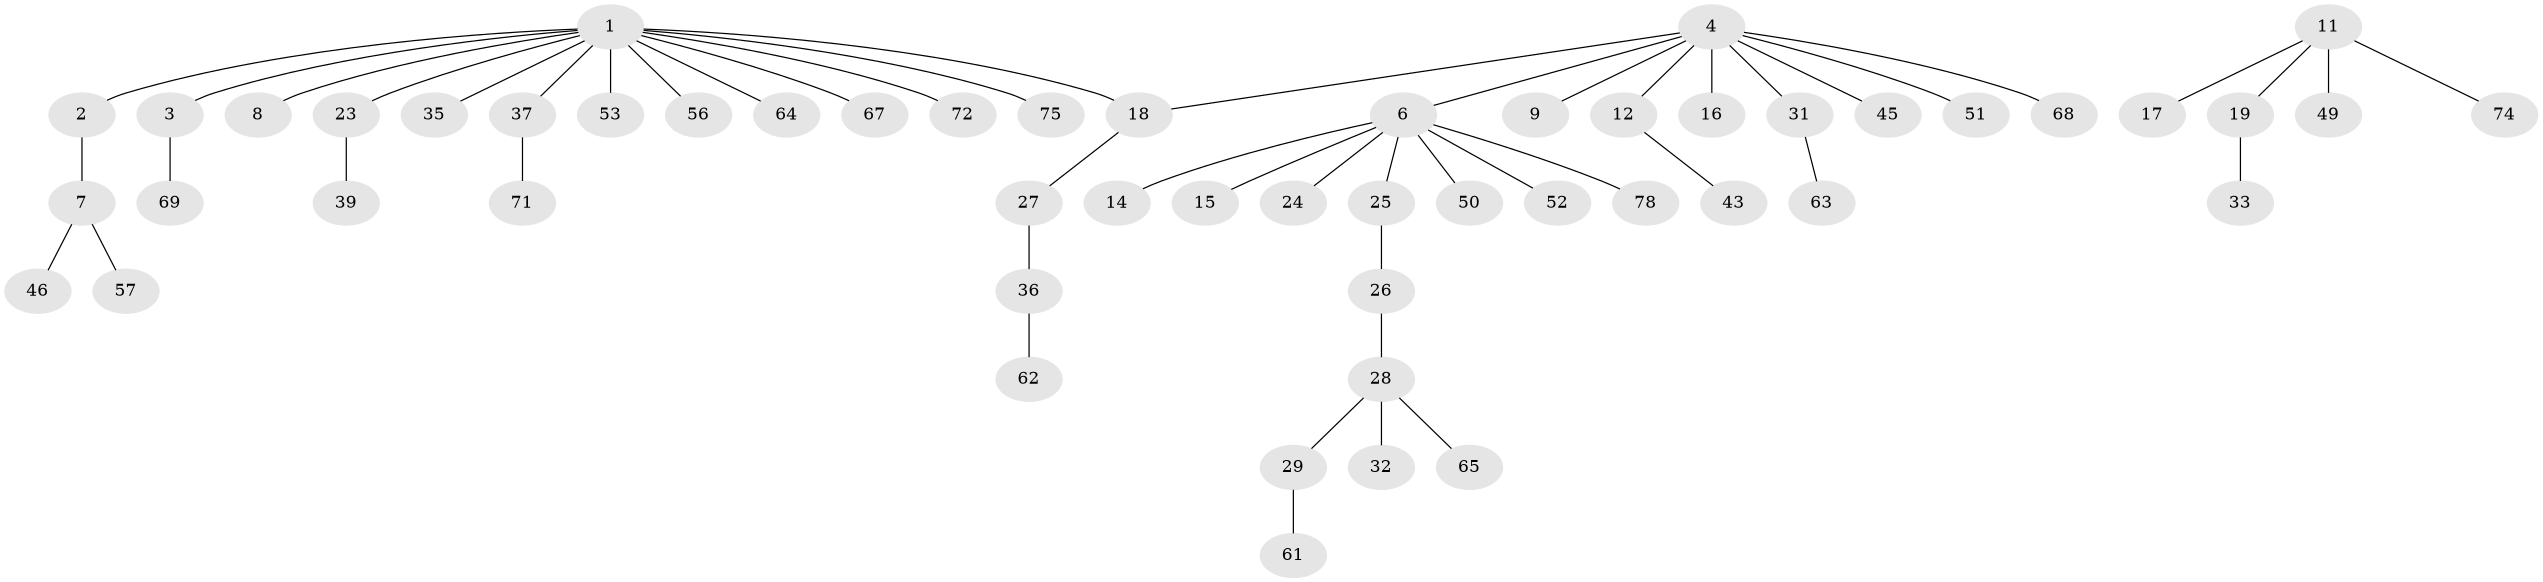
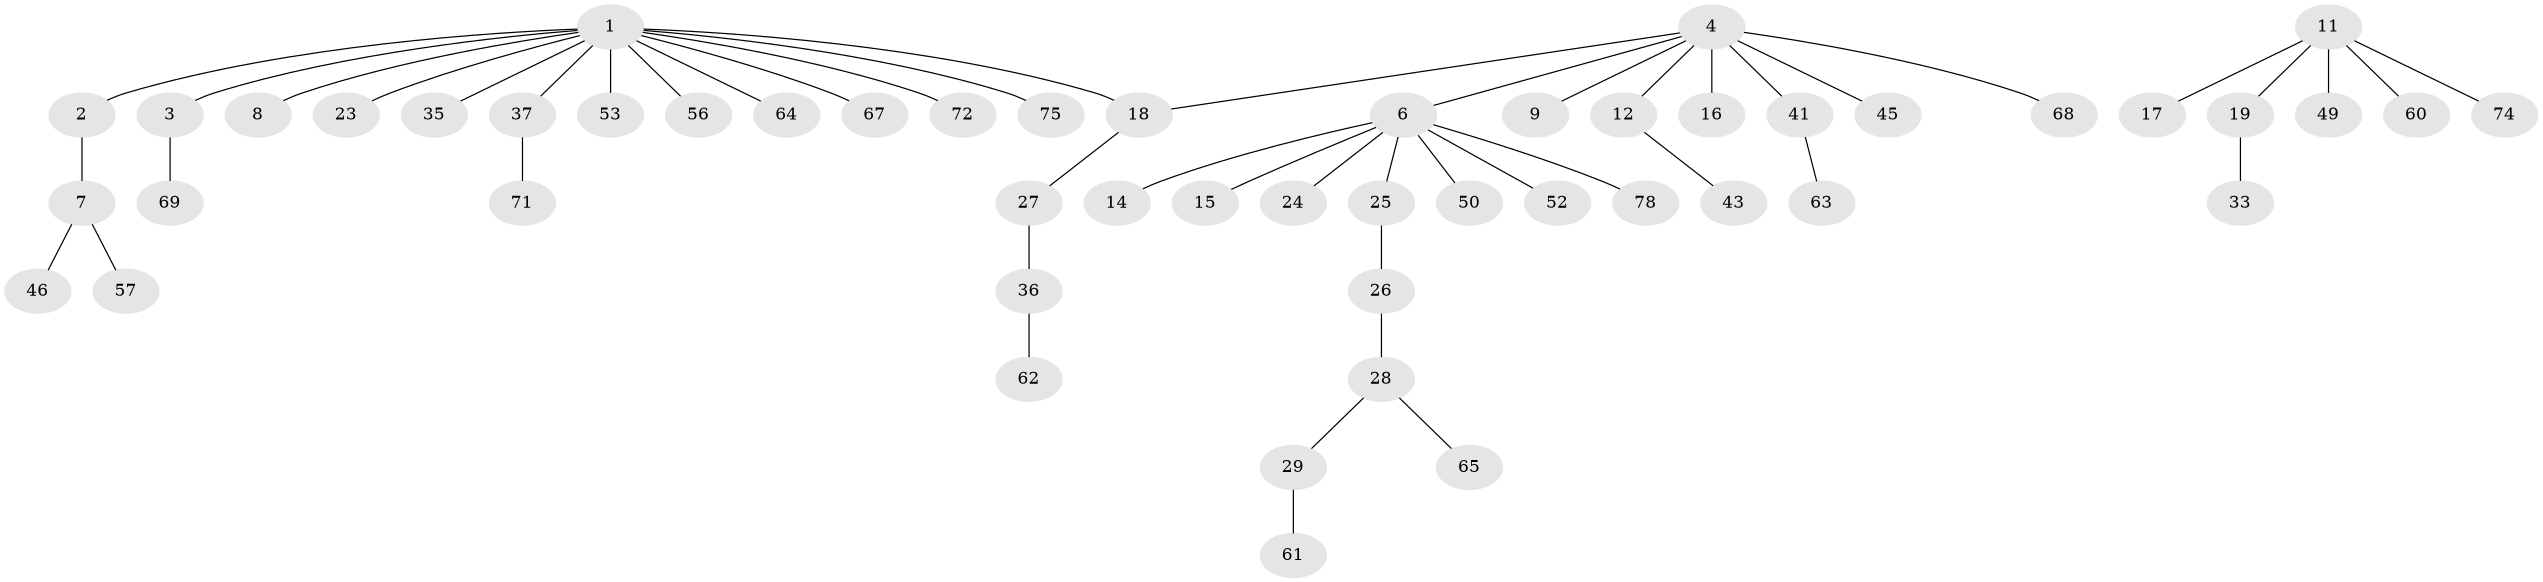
(1800, 115) -> (1800, 115)
(1976, 115) -> none
none -> (2417, 115)
(346, 203) -> none
(1381, 467) -> none
